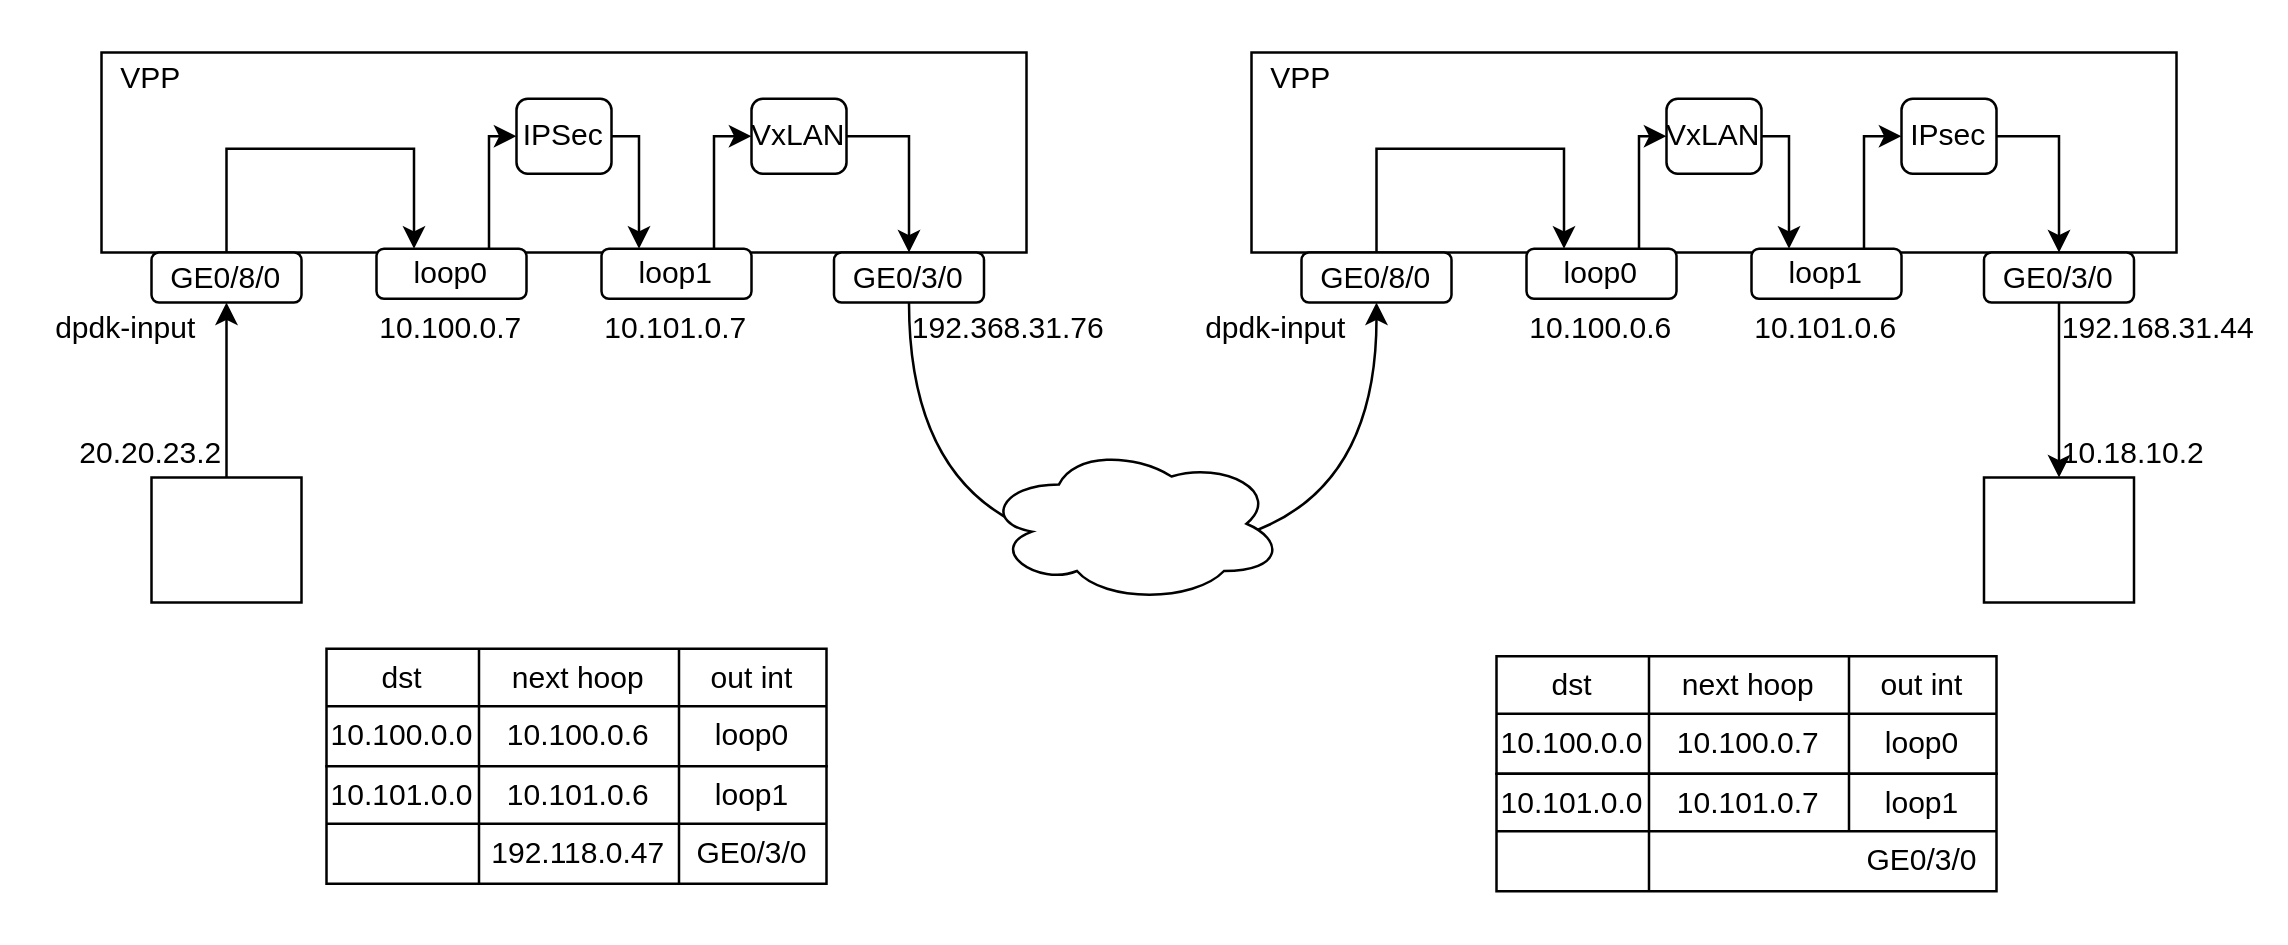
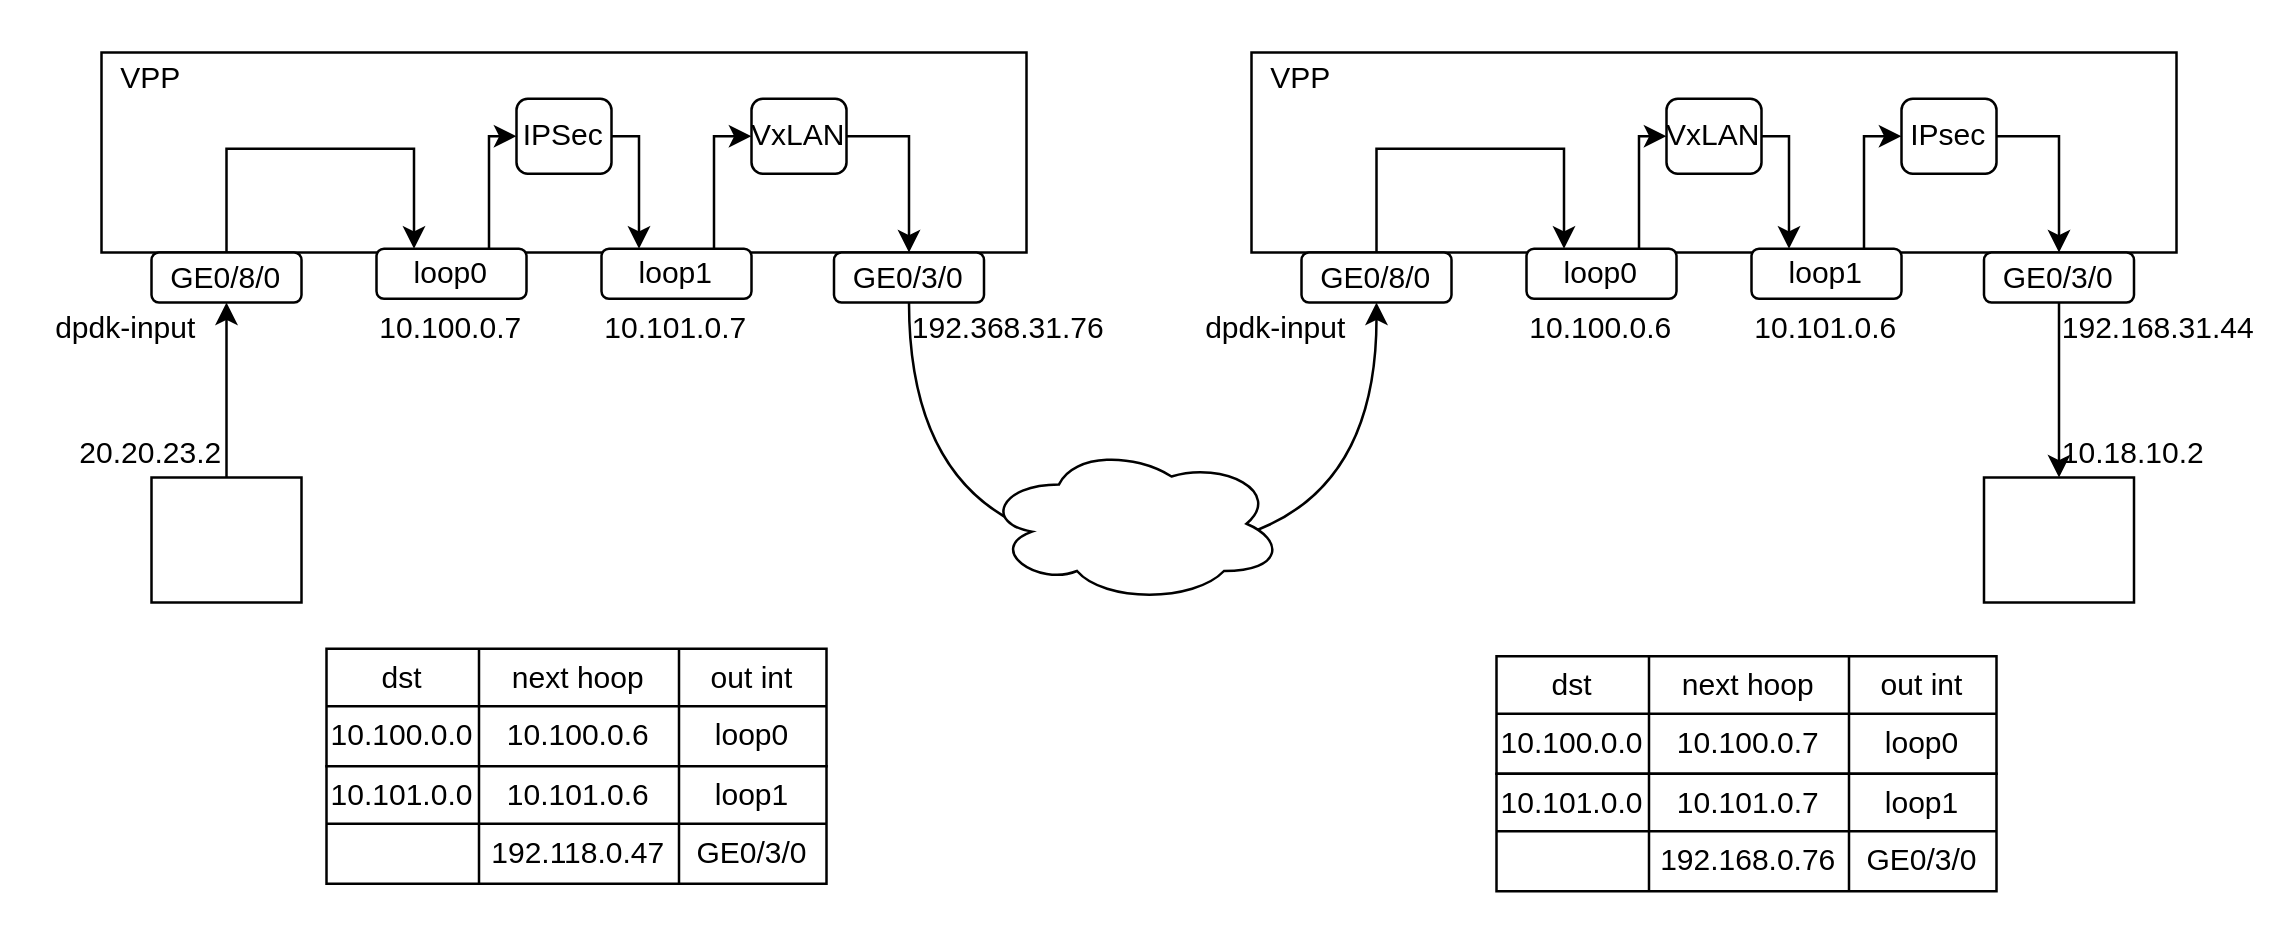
none -> (1749, 861)
